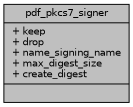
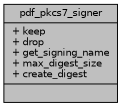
(67, 53) -> (61, 53)
